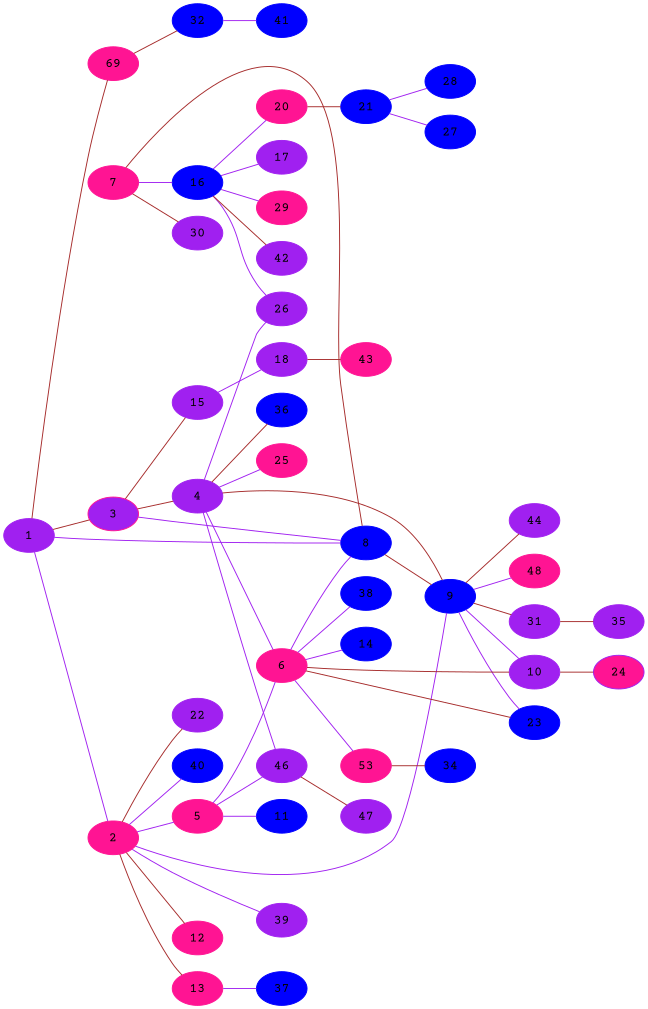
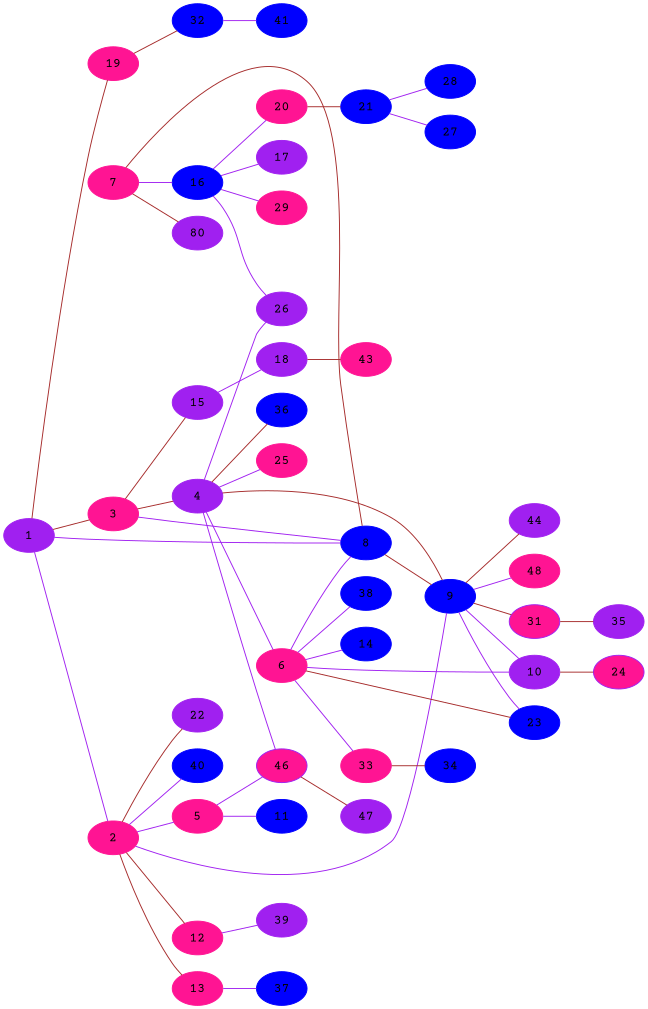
(113, 64) -> (113, 64)
(198, 233) -> (198, 233)
(282, 258) -> none
(113, 514) -> (113, 514)
(535, 622) -> (535, 622)
(408, 671) -> (408, 671)
(249, 745) -> none
(282, 766) -> (282, 766)
(366, 766) -> (366, 766)
(195, 883) -> (240, 929)
